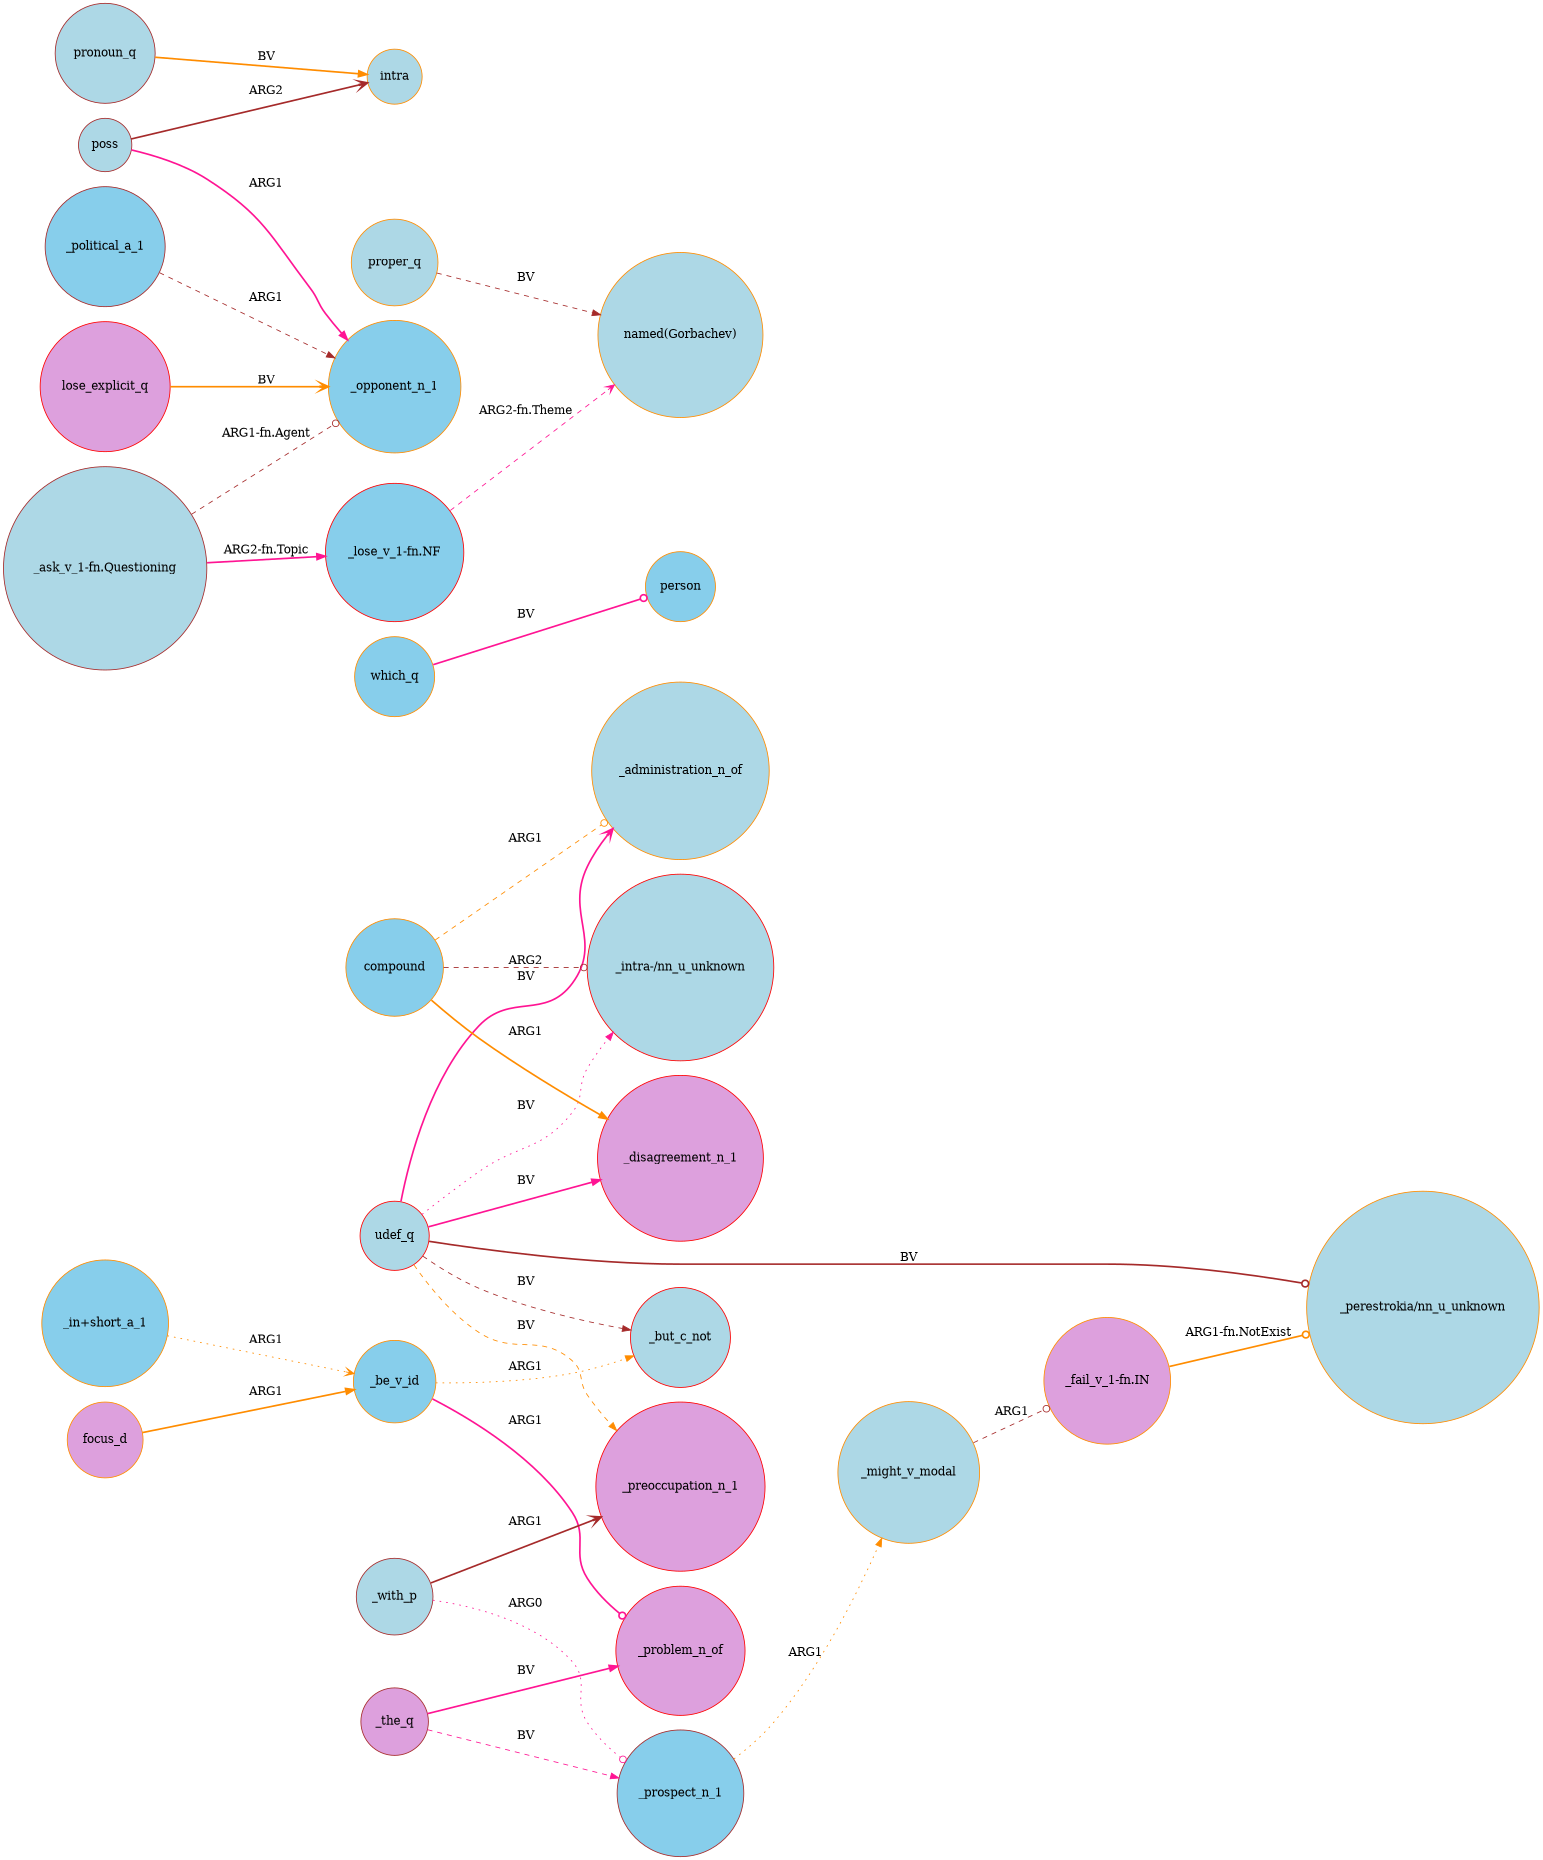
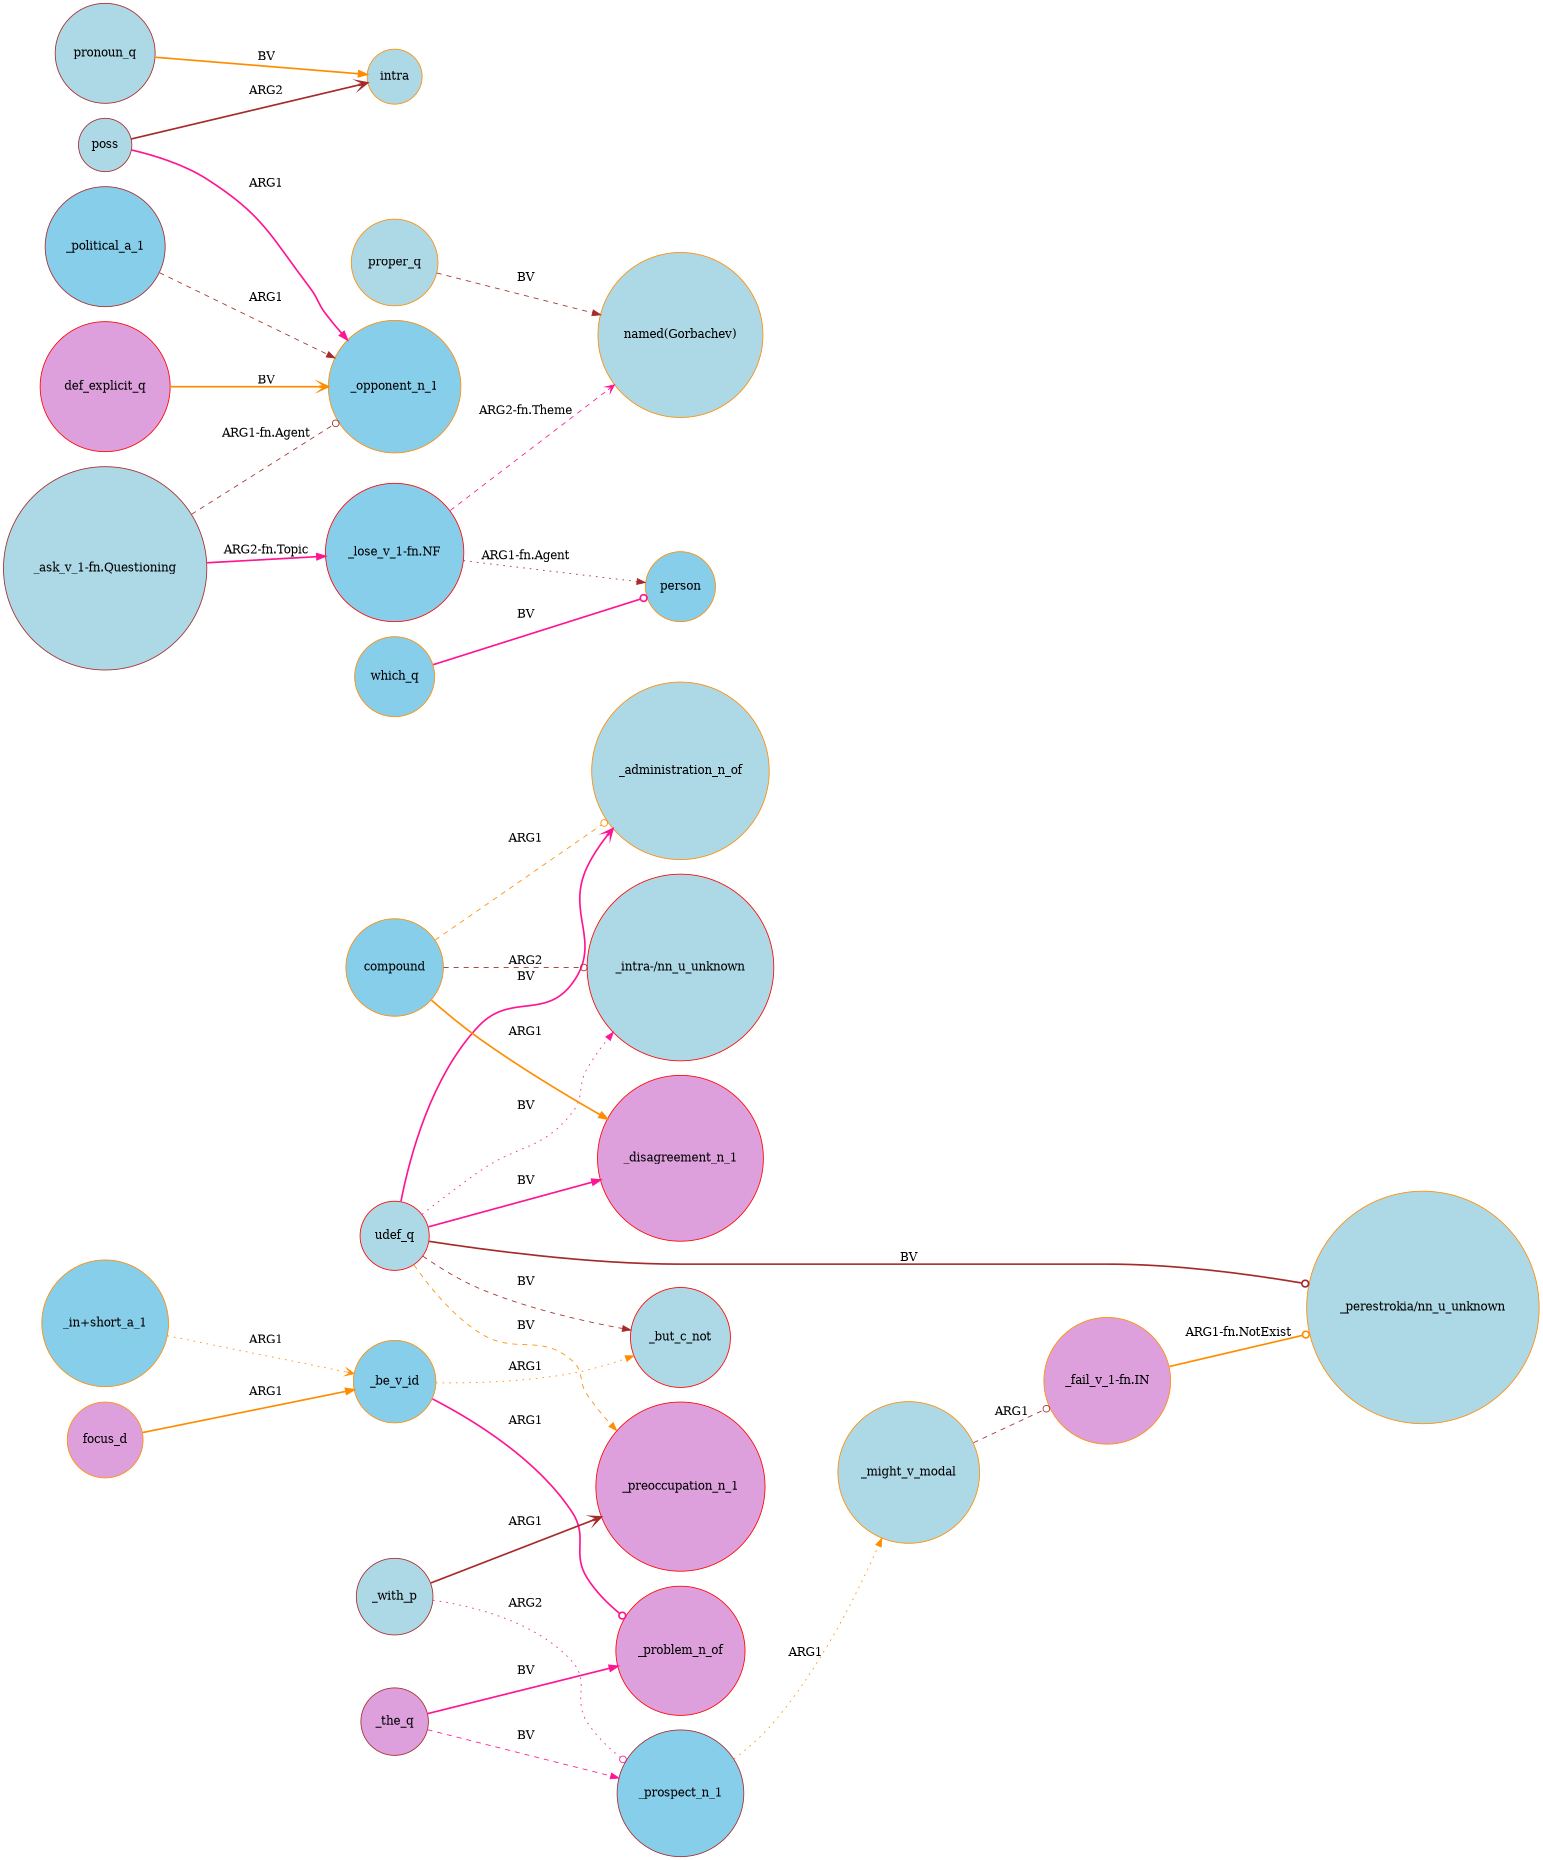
(105, 387) -> (105, 387)
none -> (550, 571)
(526, 1604) -> (526, 1604)
